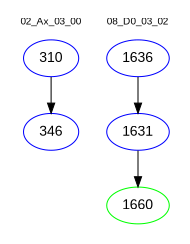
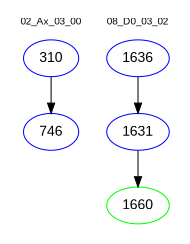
(51, 132) -> (51, 132)
